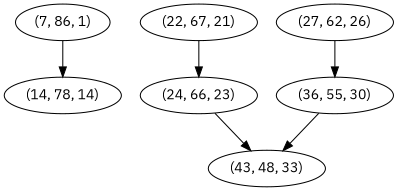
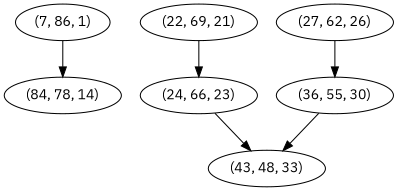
(199, 22) -> (199, 22)
(63, 95) -> (63, 95)
